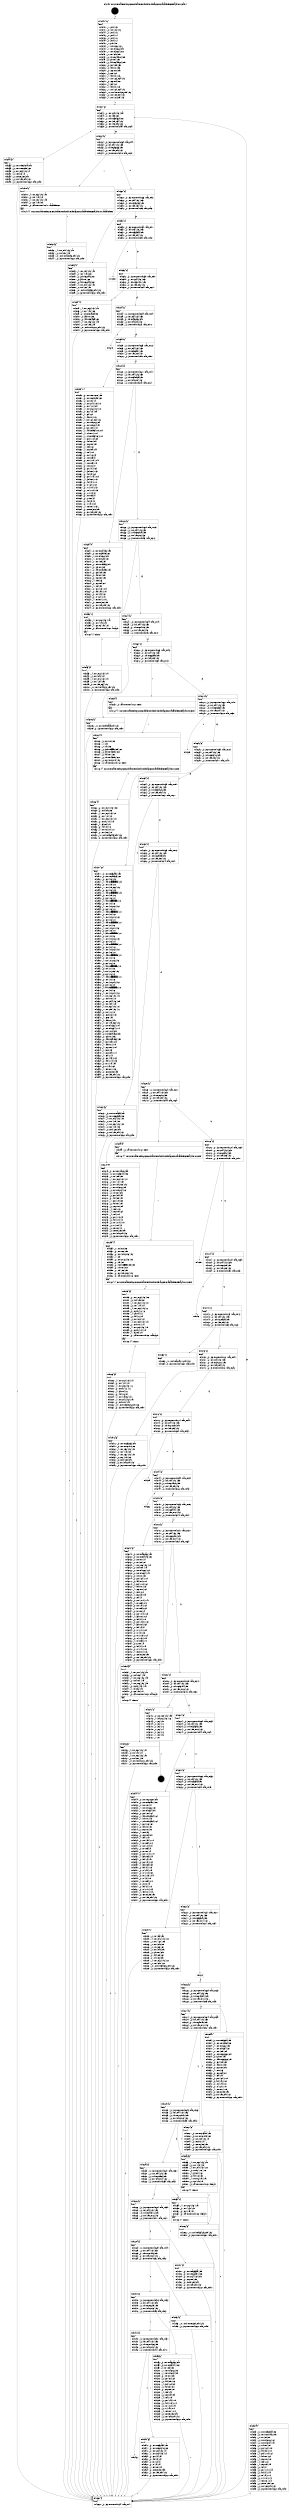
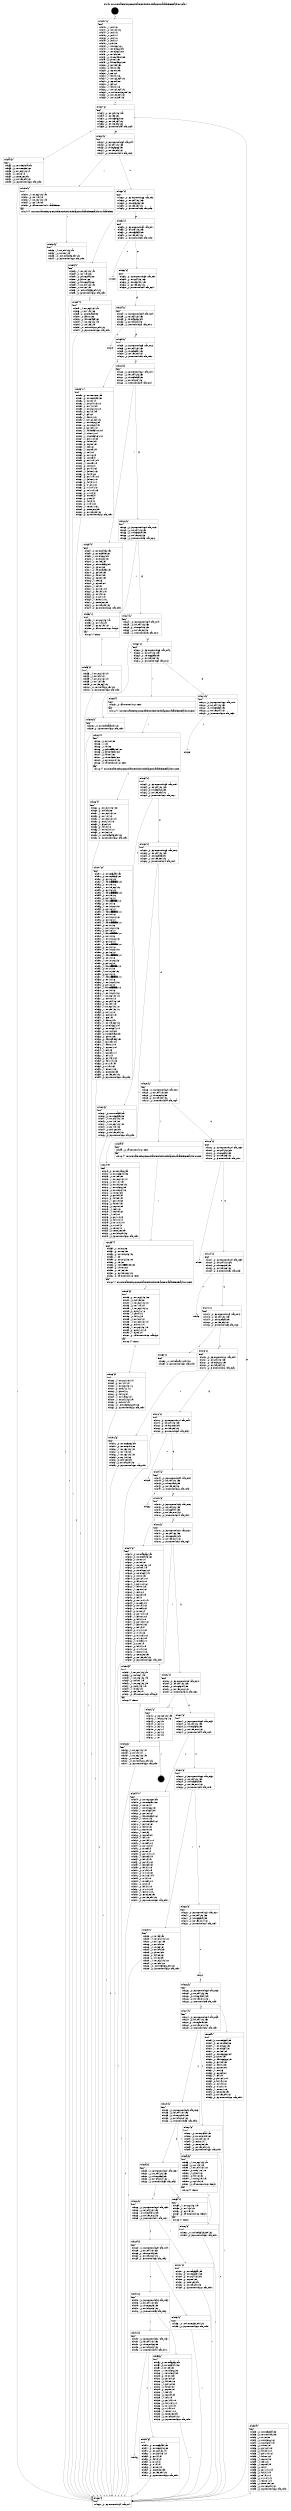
(118, 295) -> (89, 297)
(212, 752) -> none
